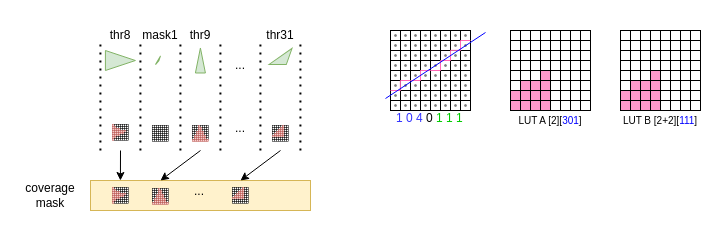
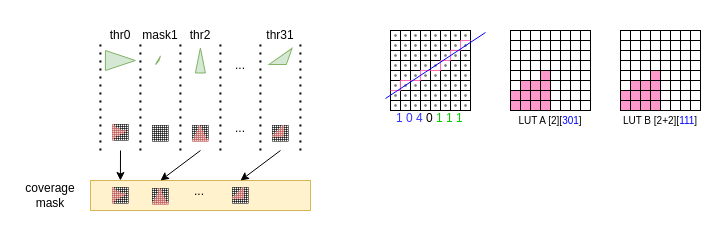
(121, 36) -> (121, 36)
(201, 36) -> (201, 36)
